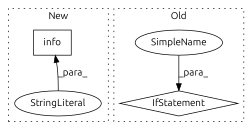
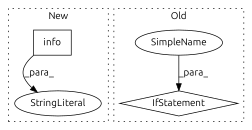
(58, 76) -> (23, 71)
